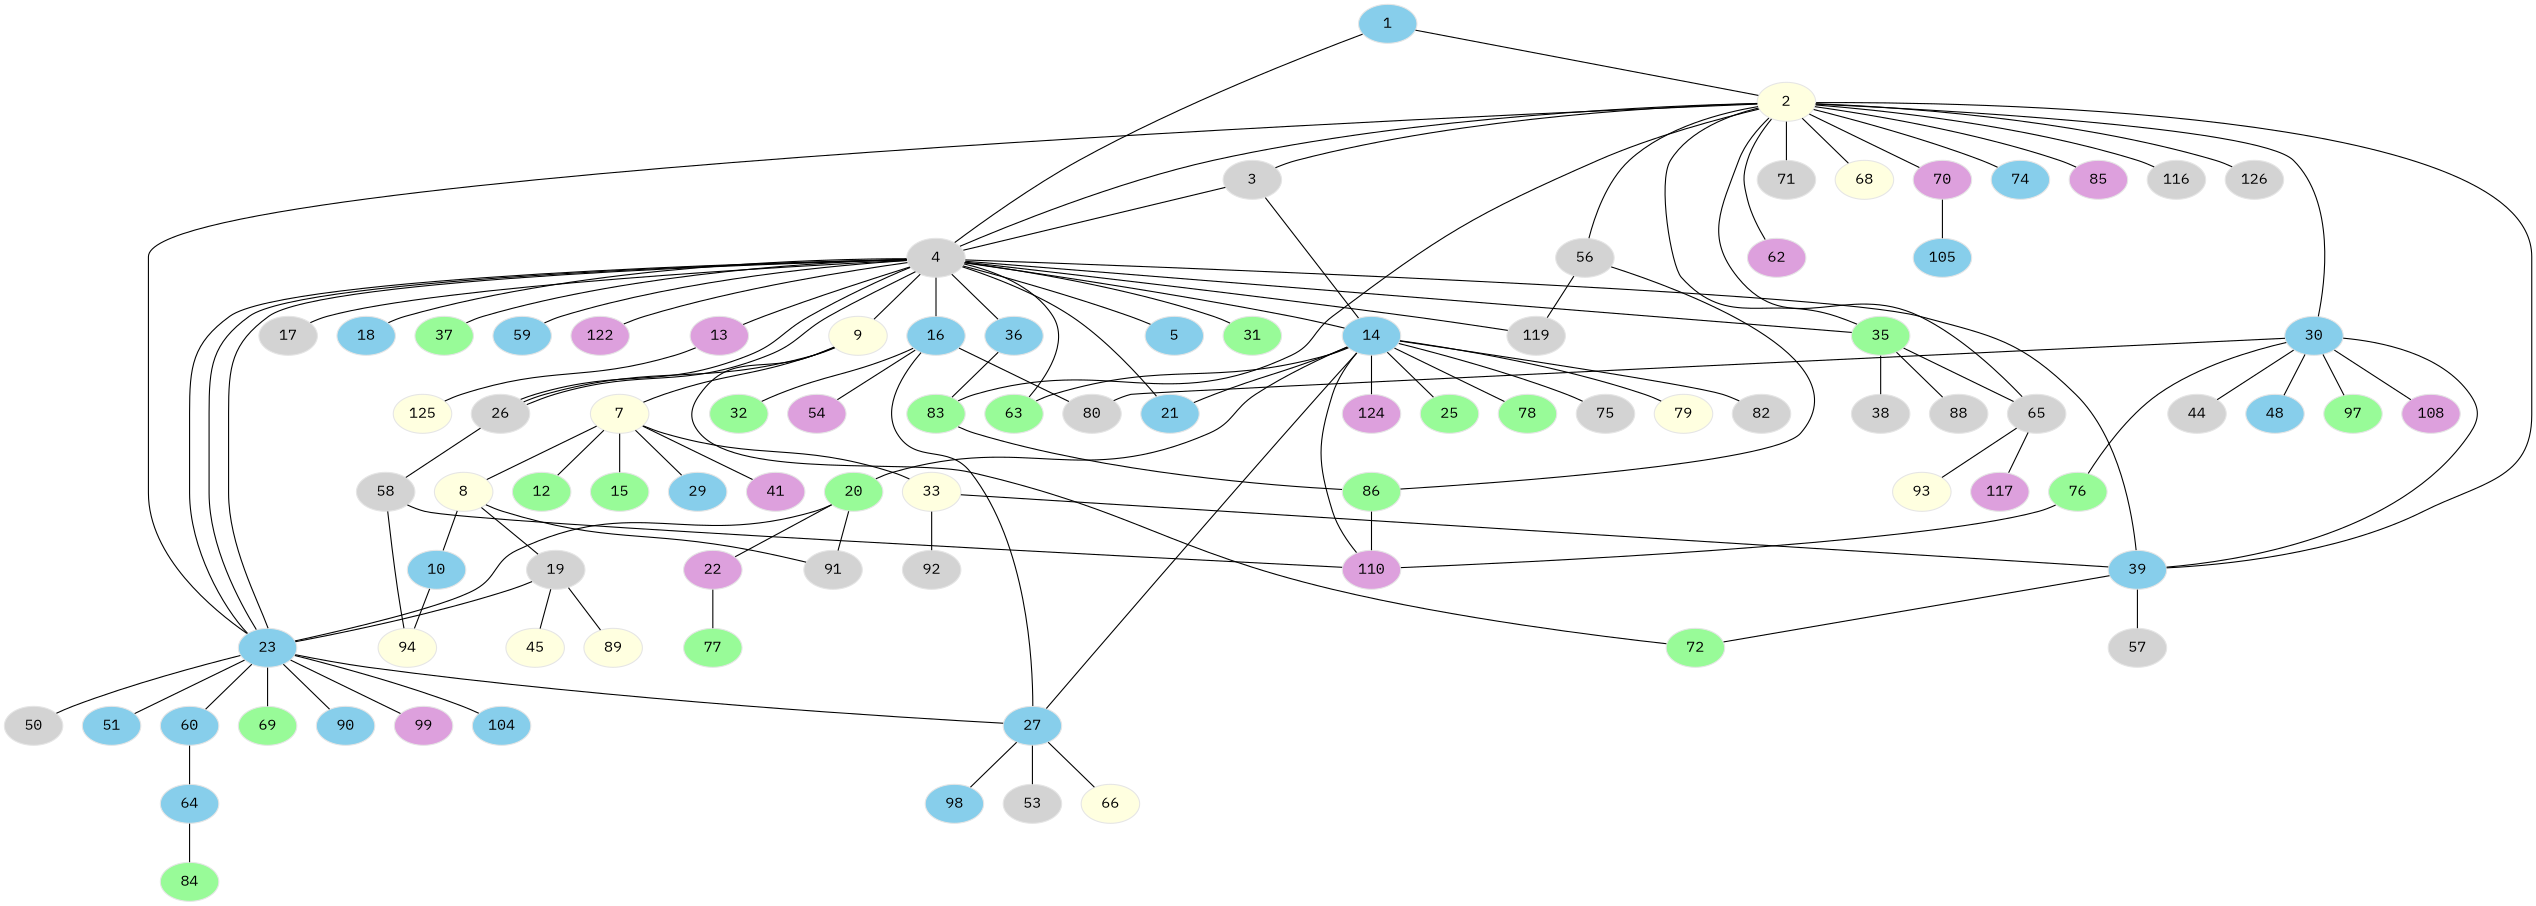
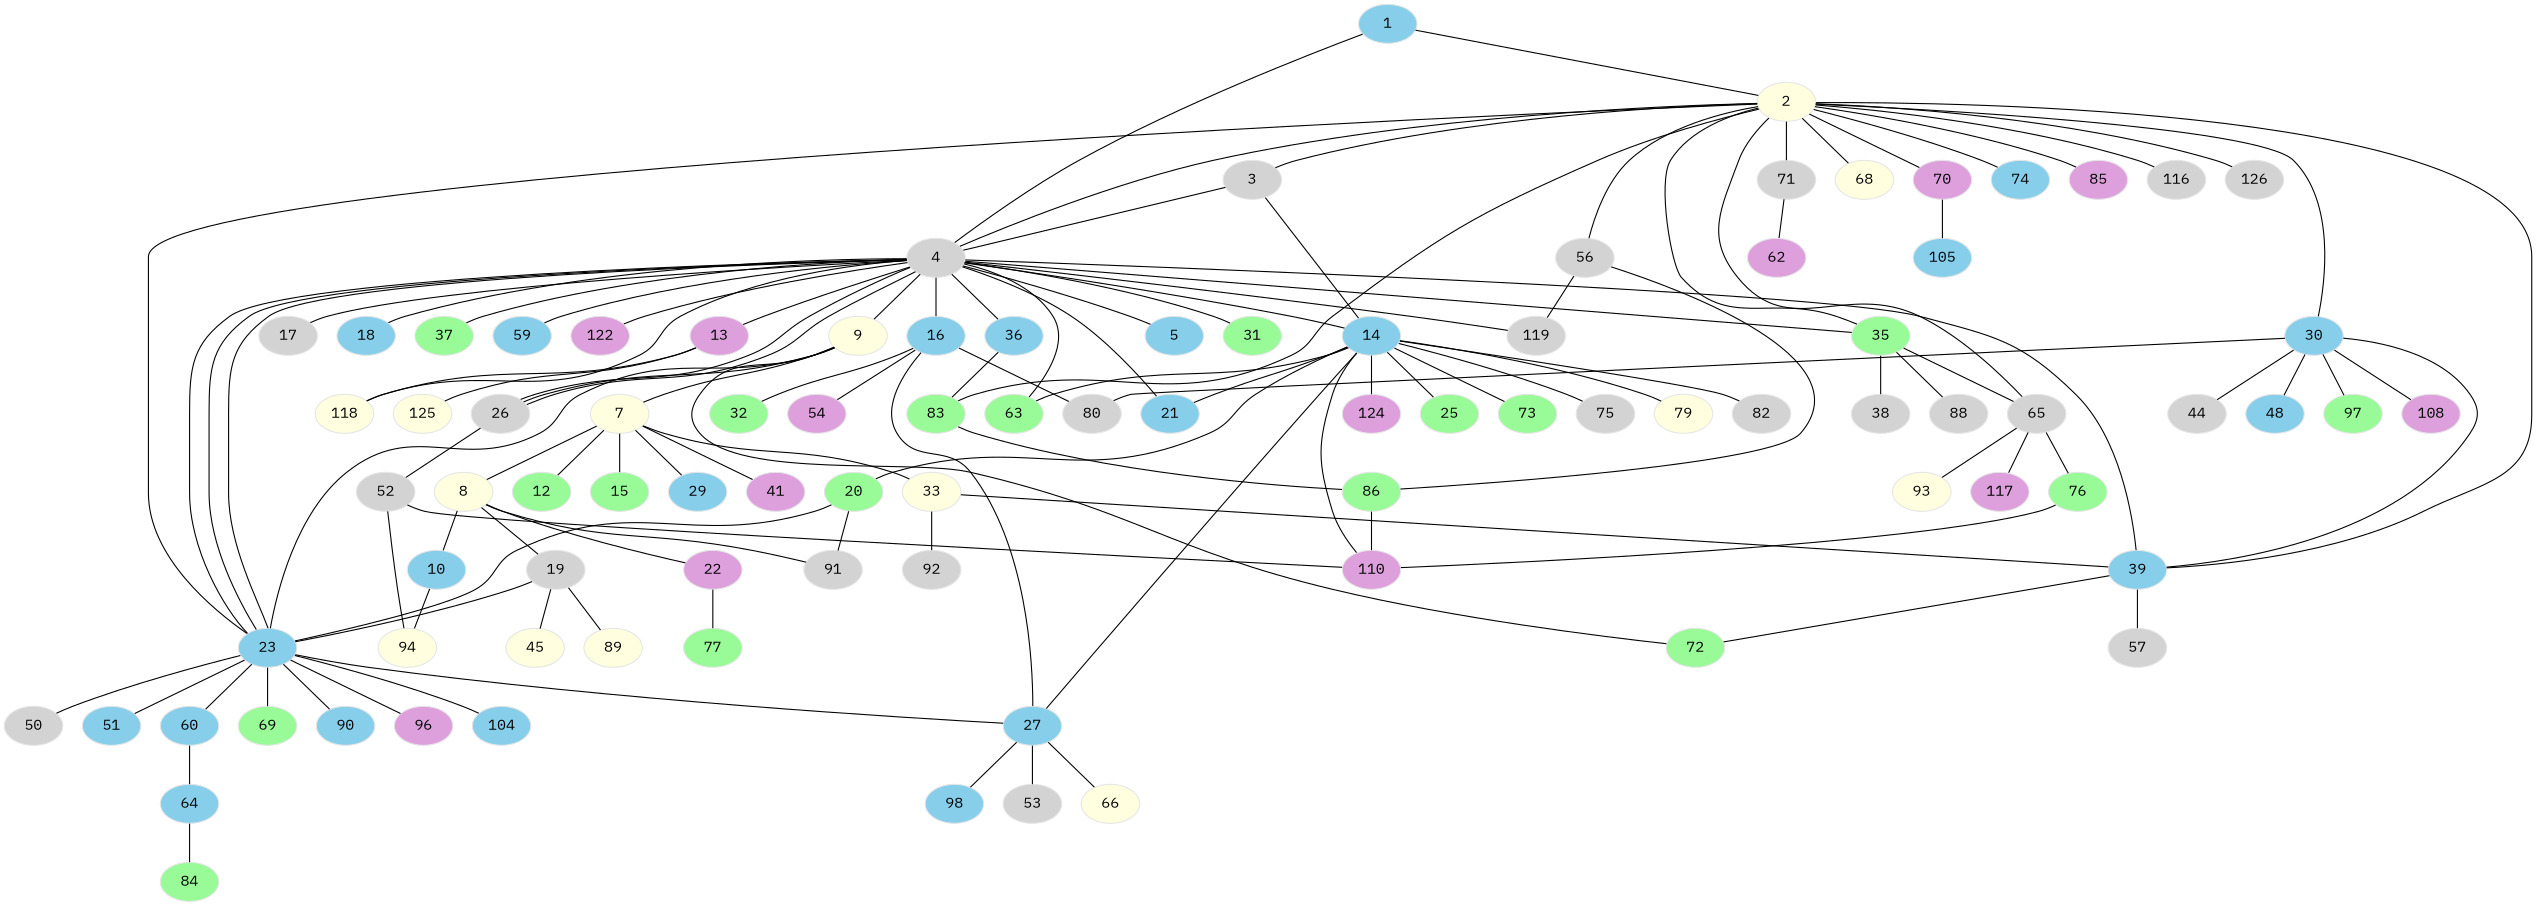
(1744, 178) -> (1782, 219)
(2172, 385) -> (2057, 453)
none -> (344, 414)
(1528, 414) -> (1528, 414)
none -> (511, 444)
(386, 492) -> (386, 492)
(783, 531) -> (585, 538)
(424, 726) -> (424, 726)
